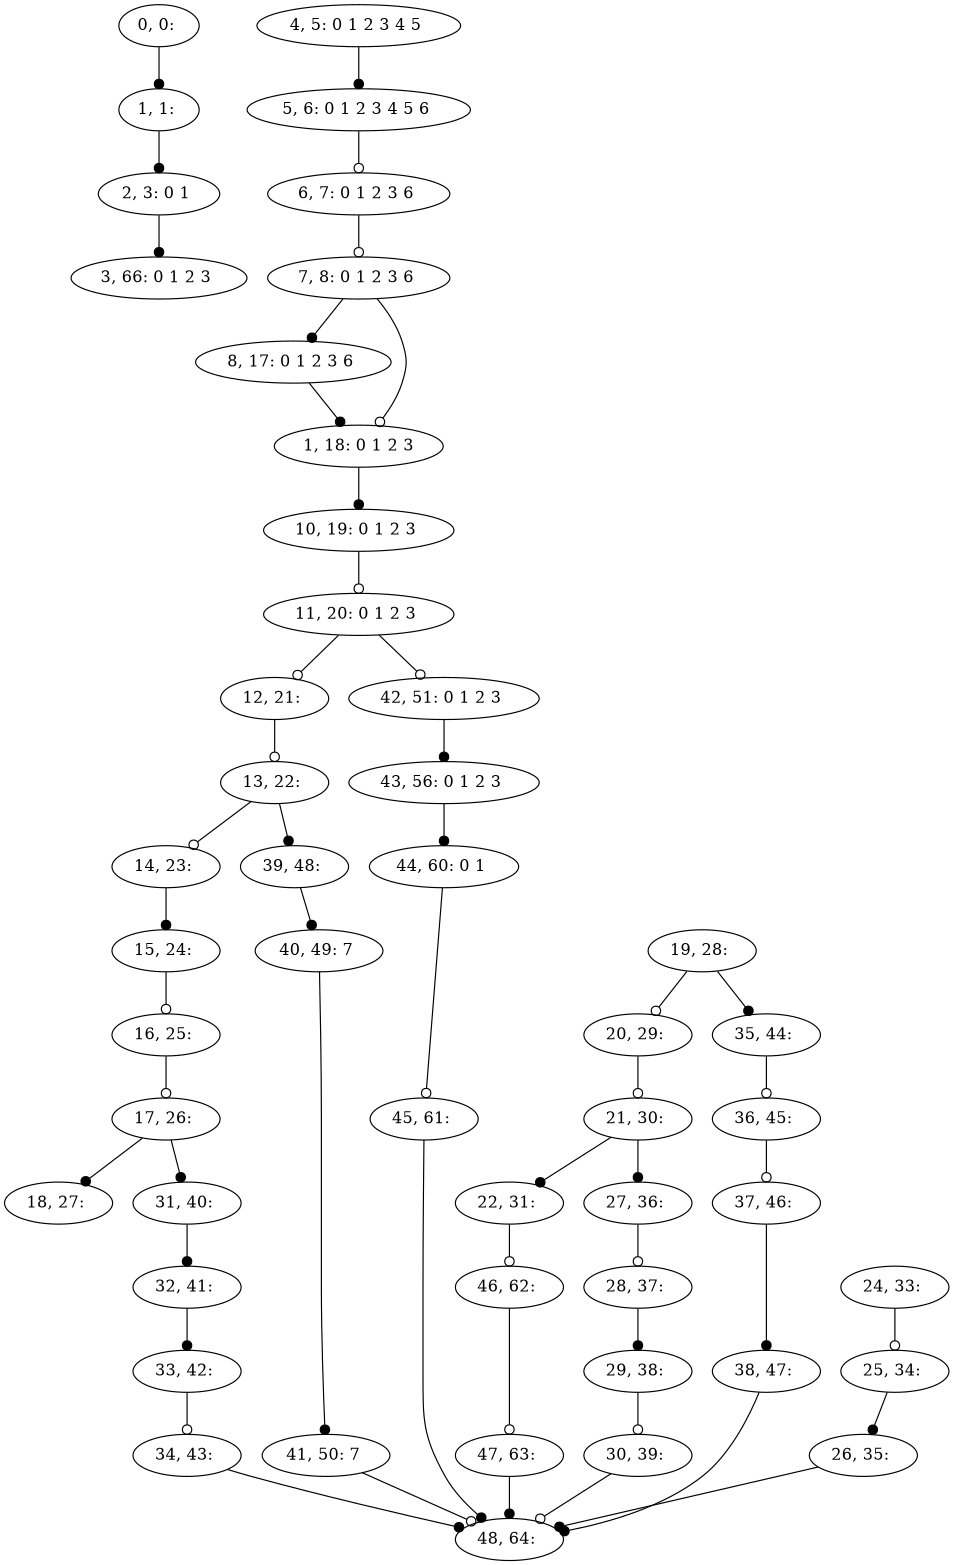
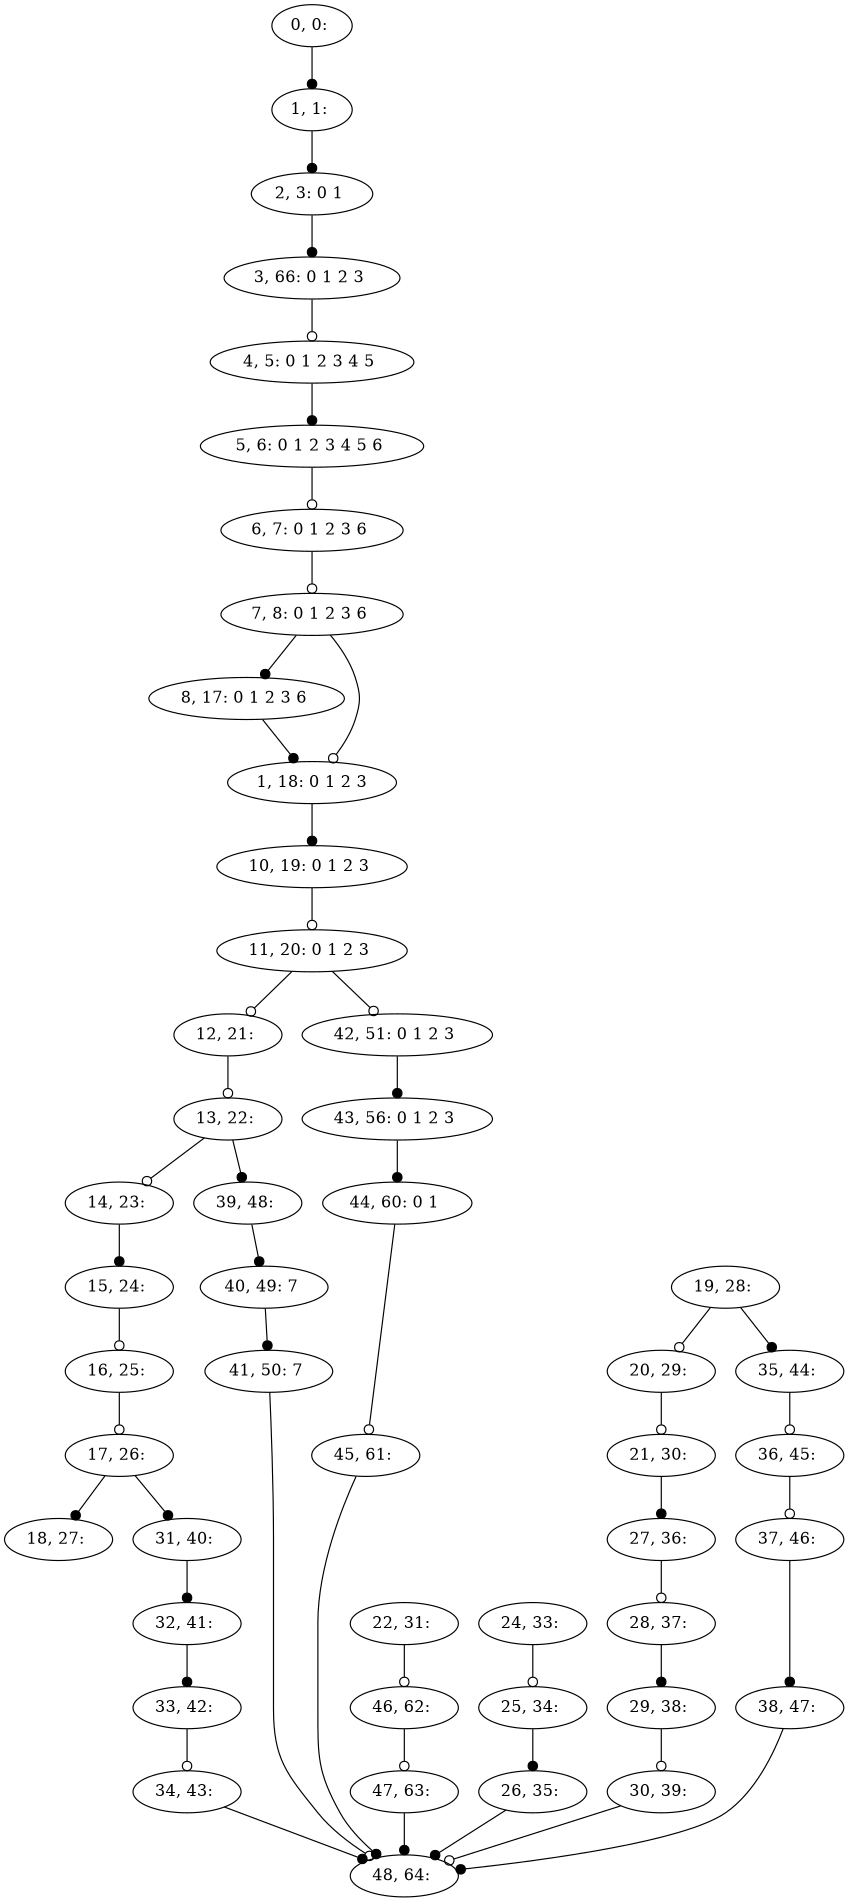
none -> (312, 315)
(578, 1158) -> none
